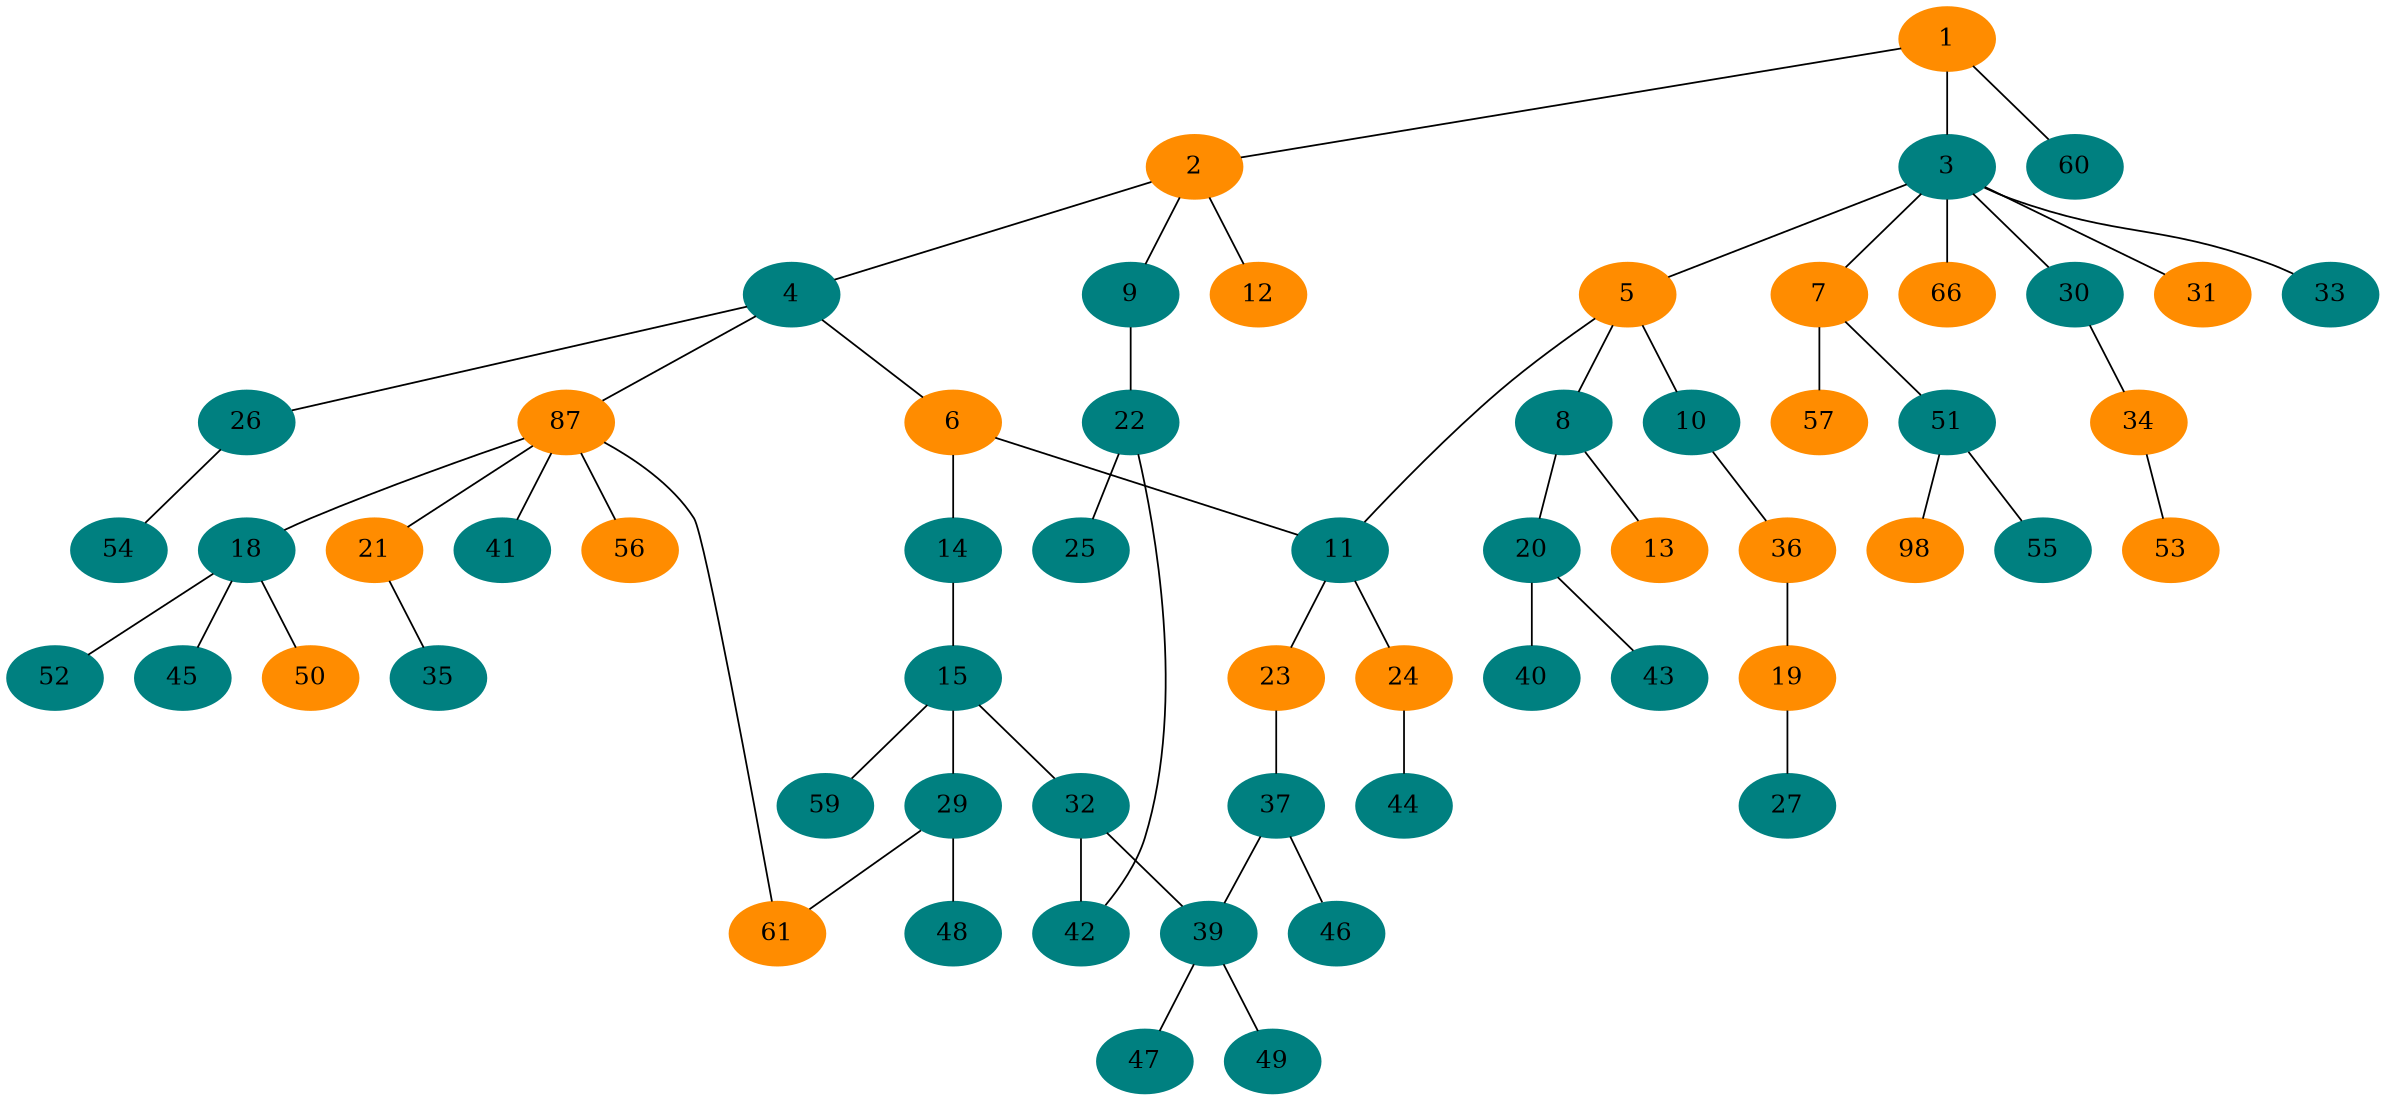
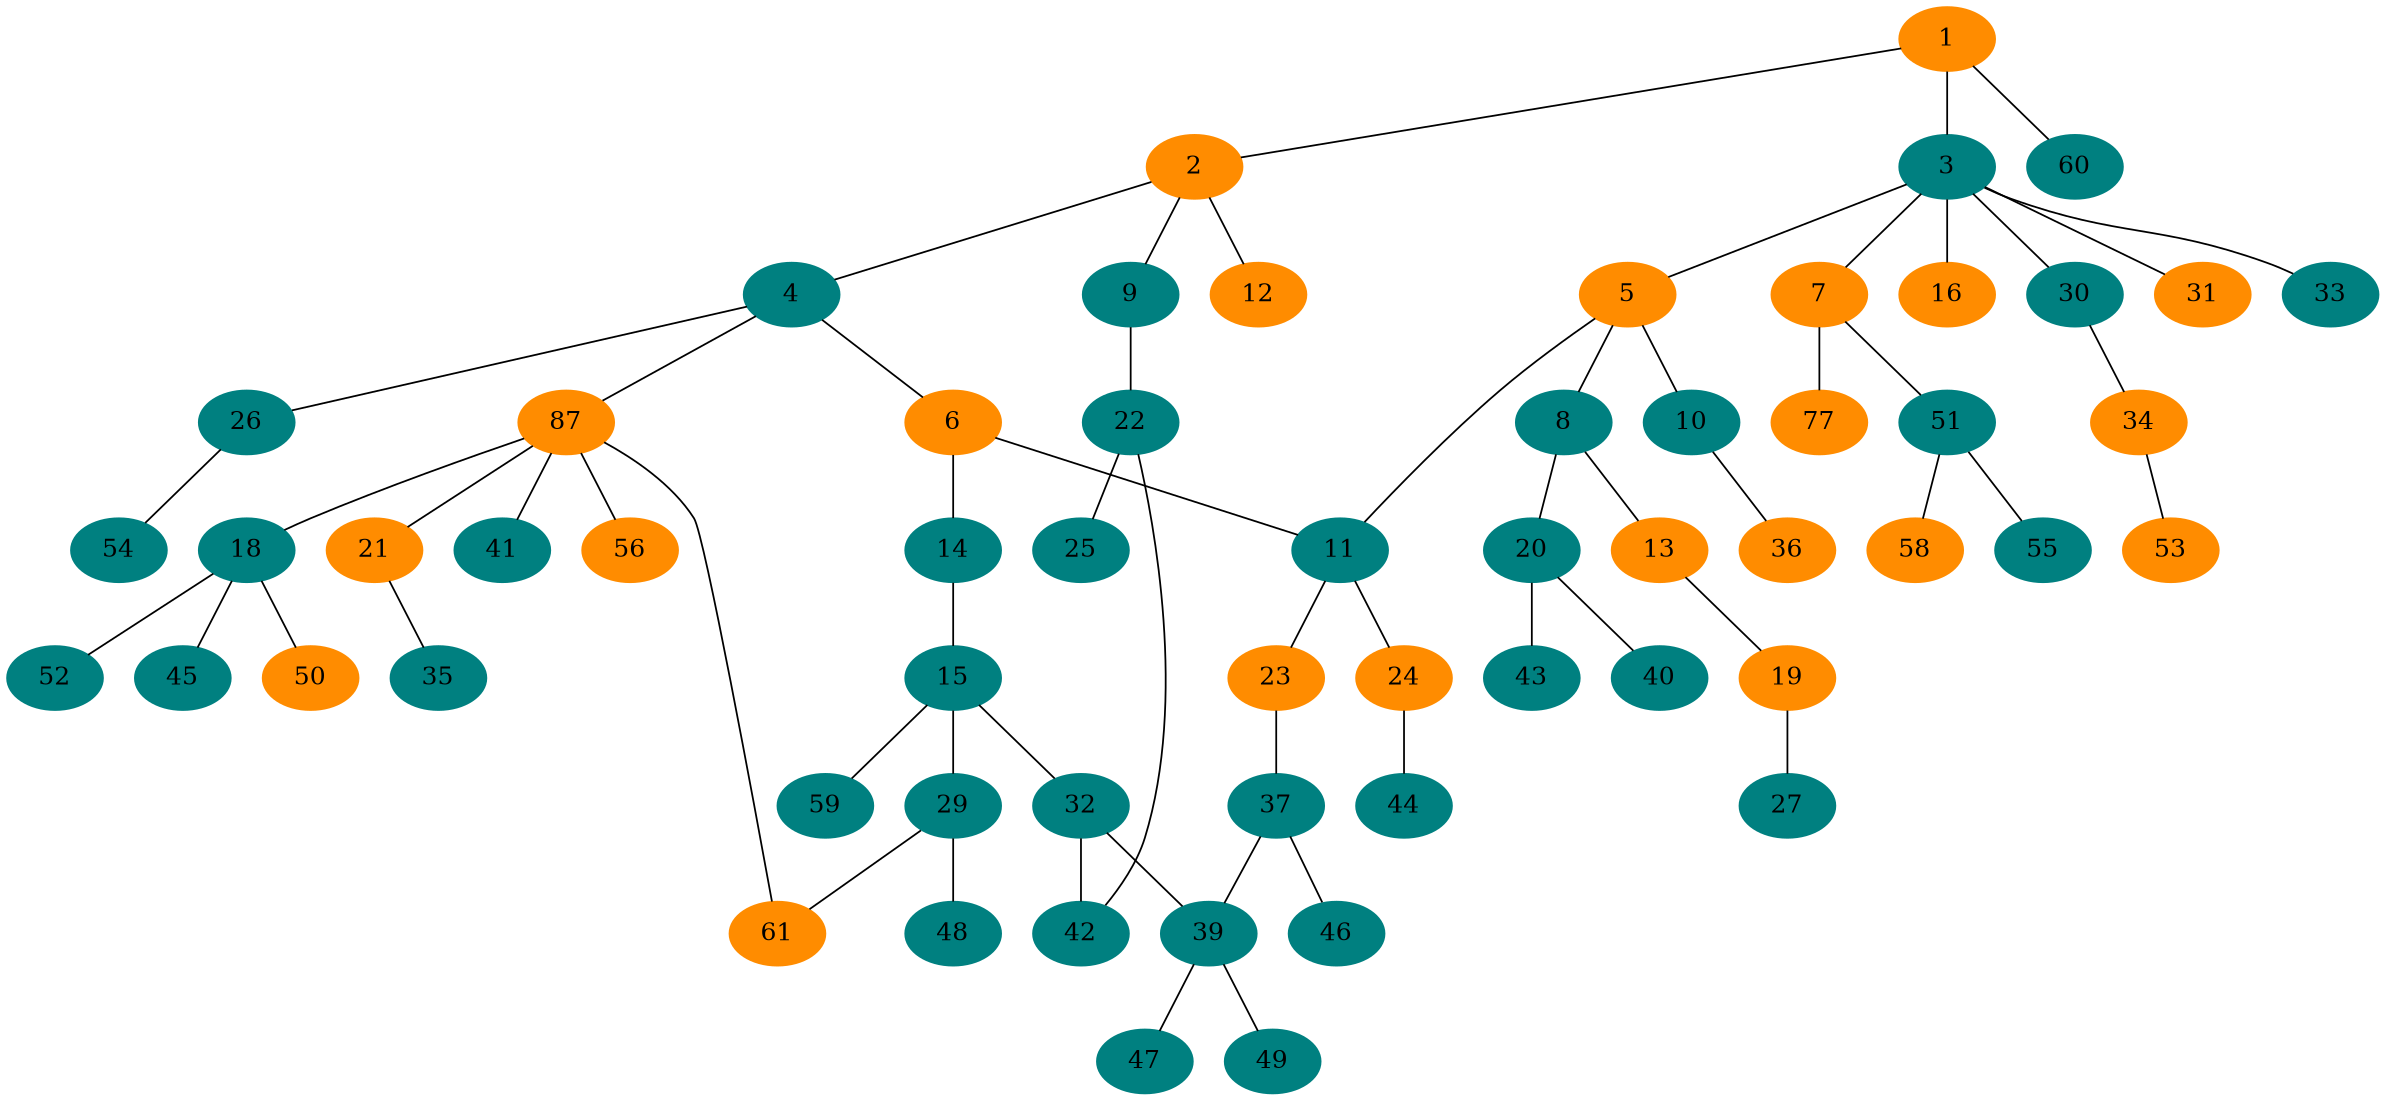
(1947, 295) -> (1947, 295)
(1819, 422) -> (1819, 422)
(1915, 550) -> (1915, 550)
(1787, 614) -> (1723, 614)
